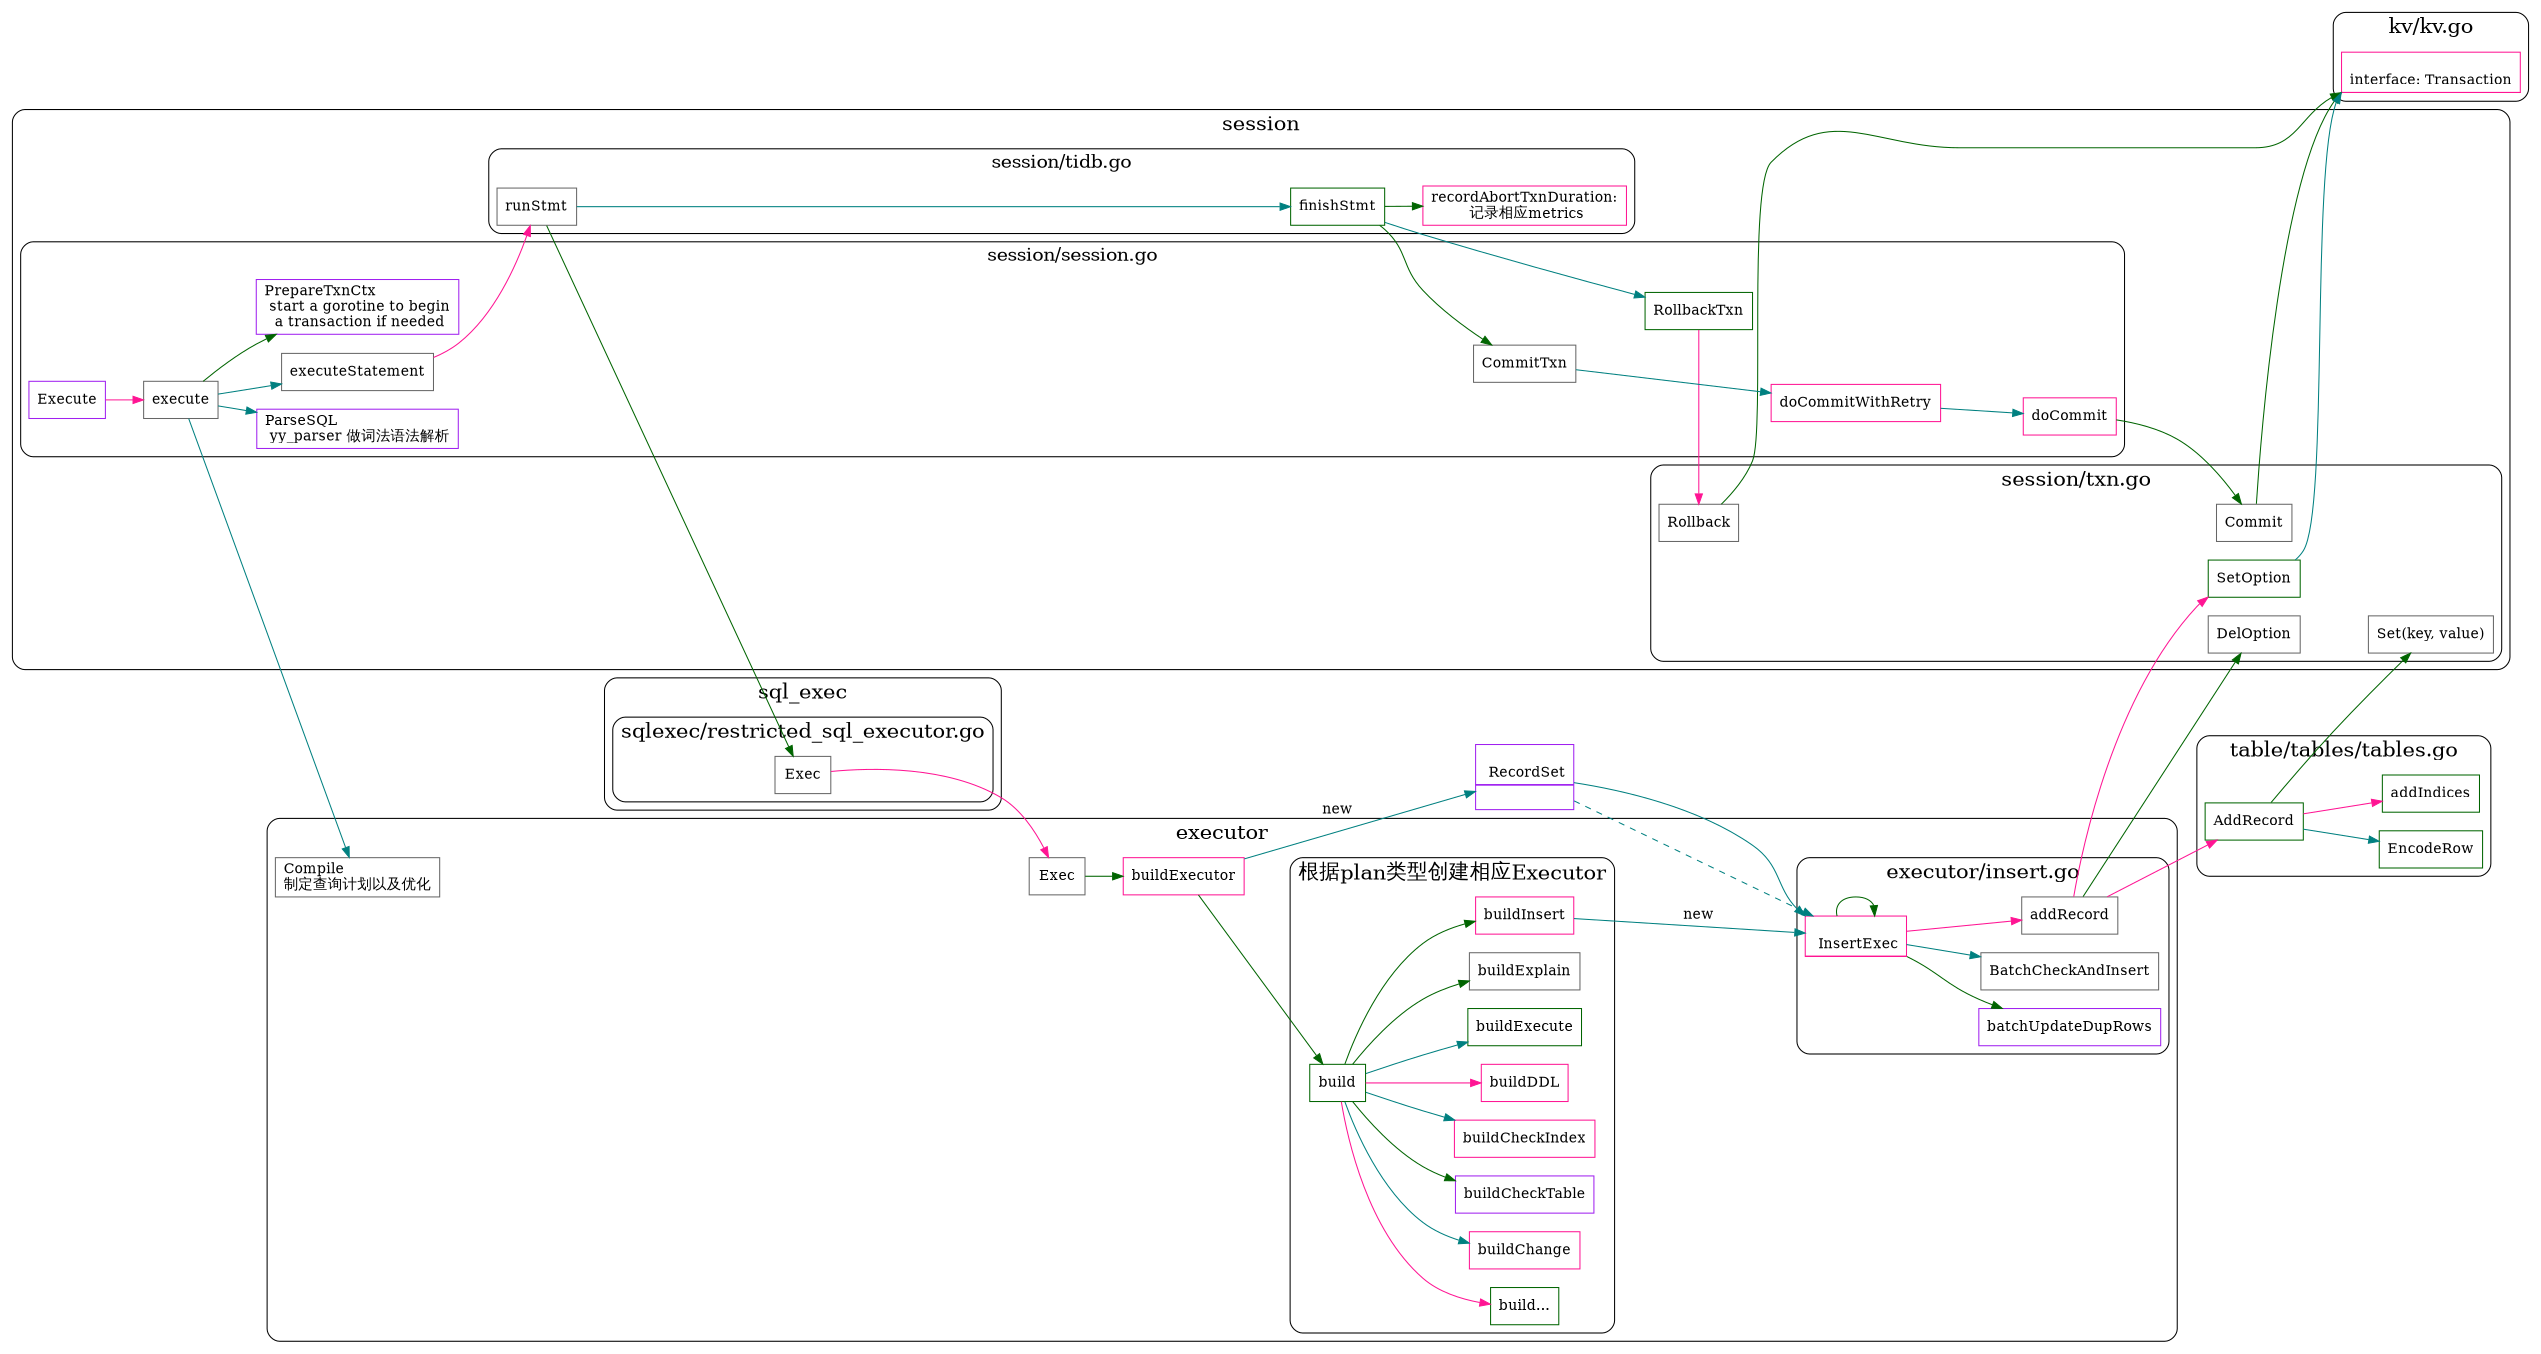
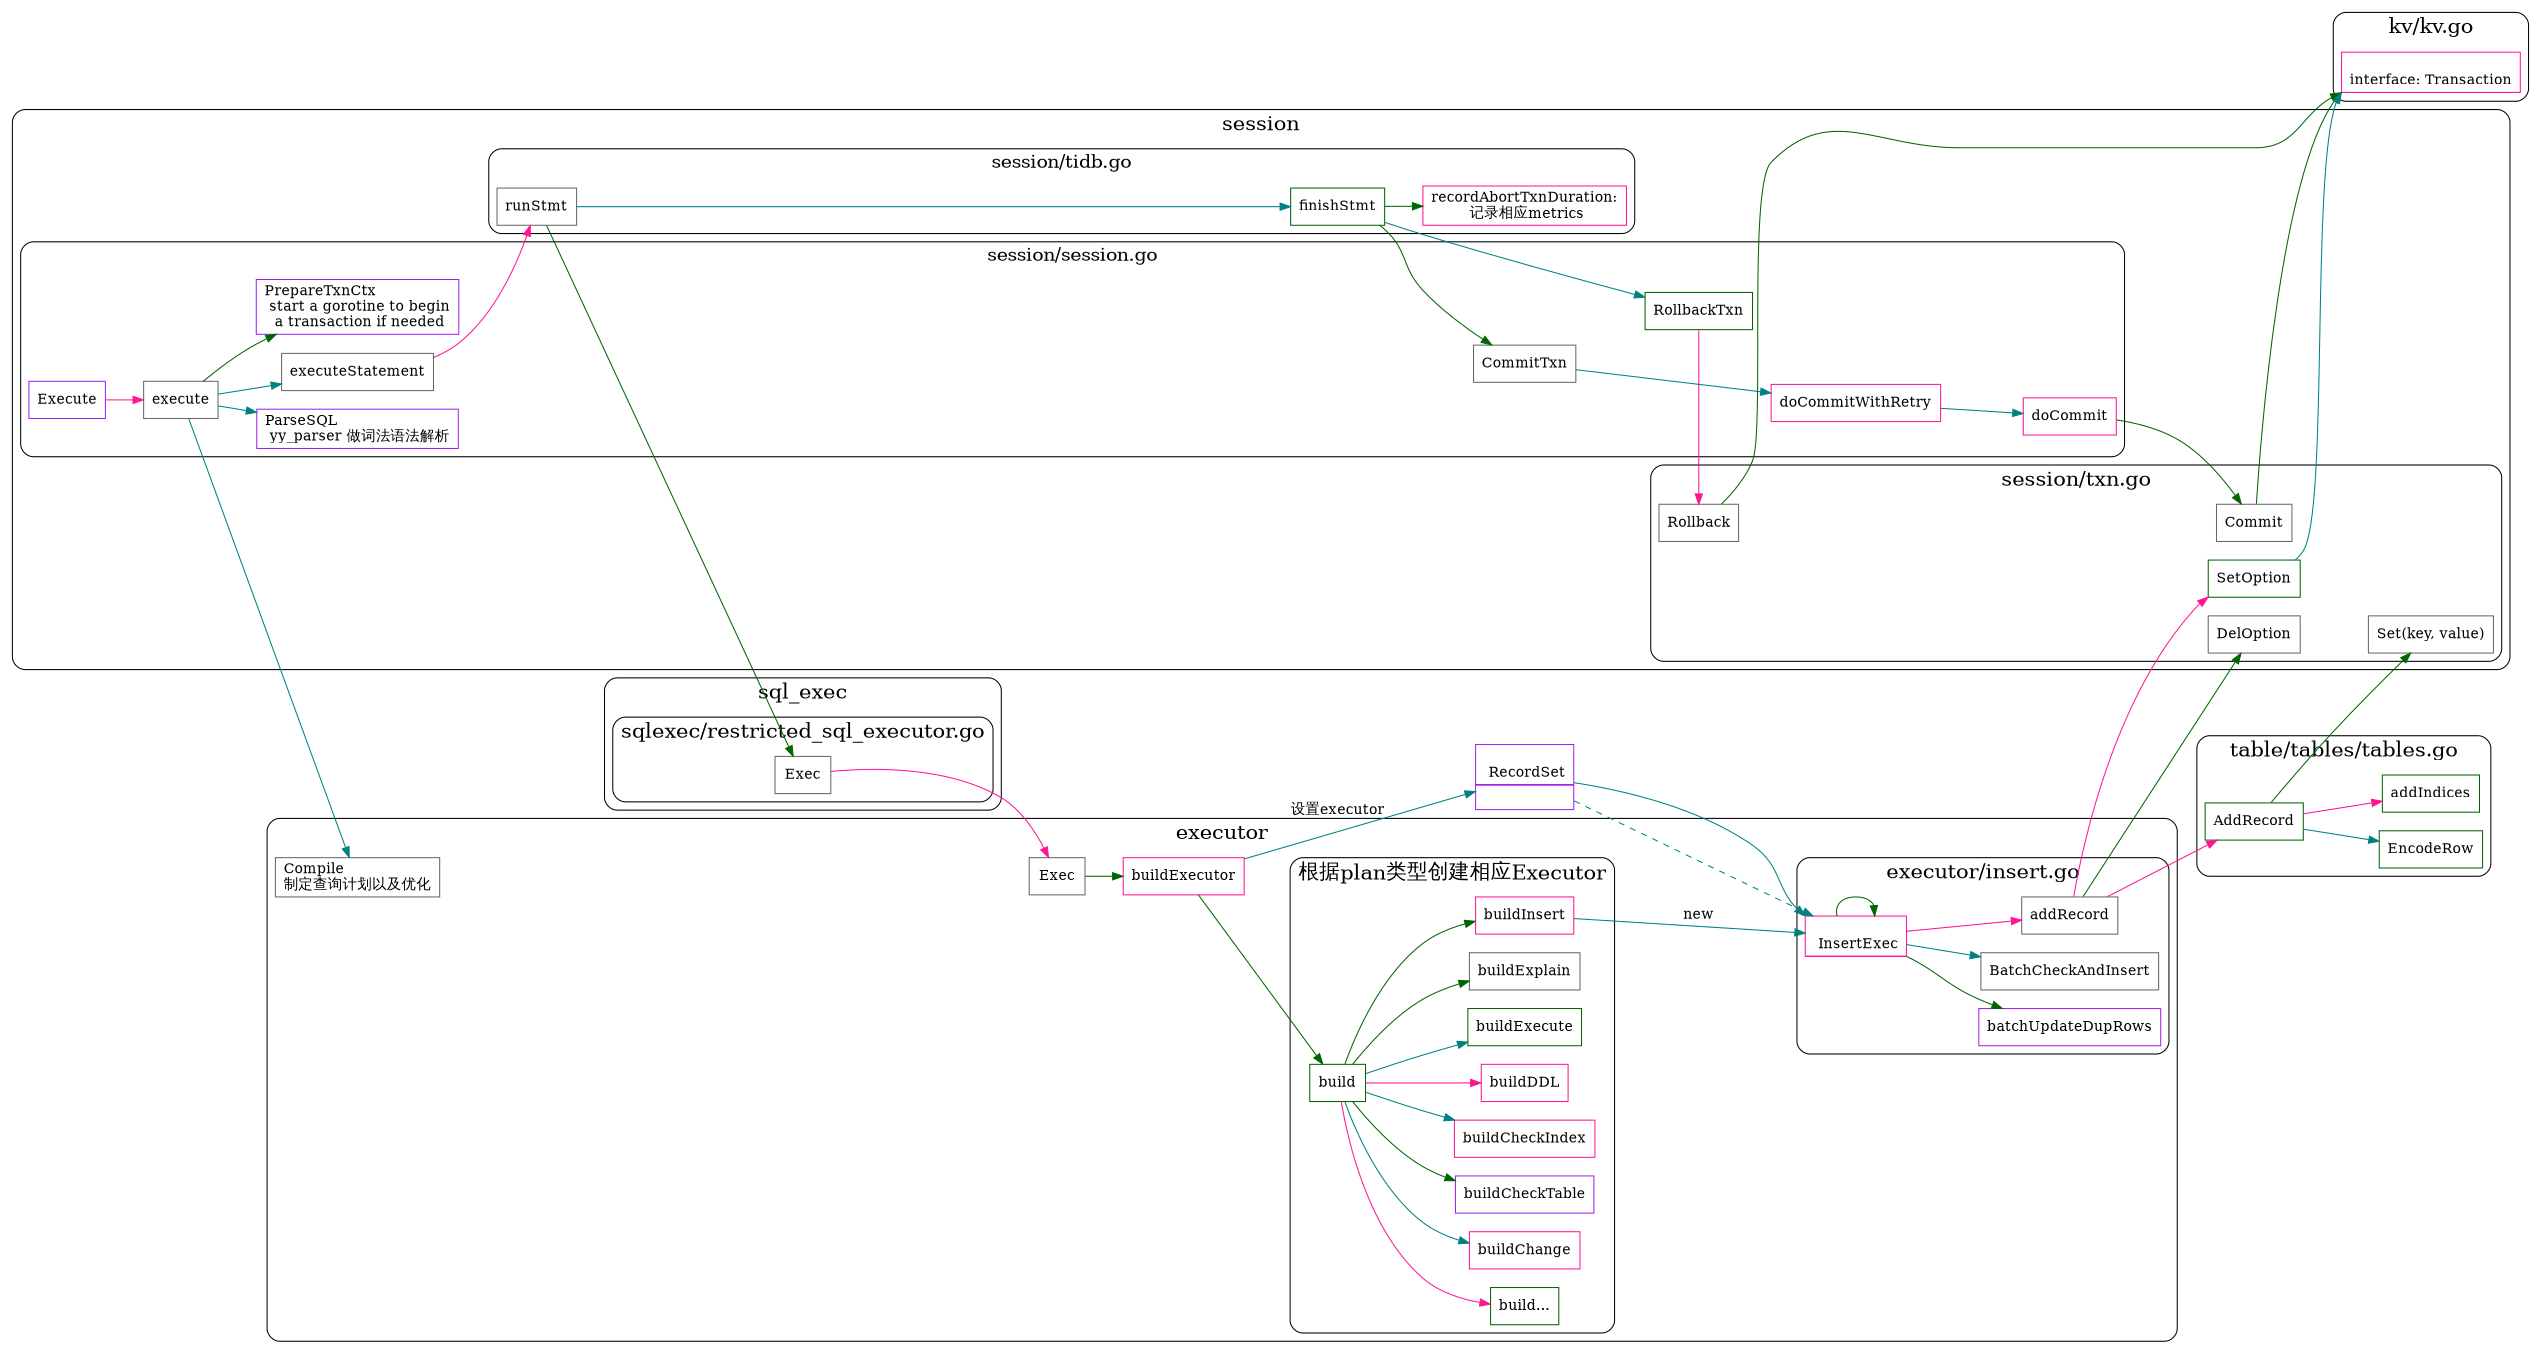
(1338, 810) -> (1338, 810)
